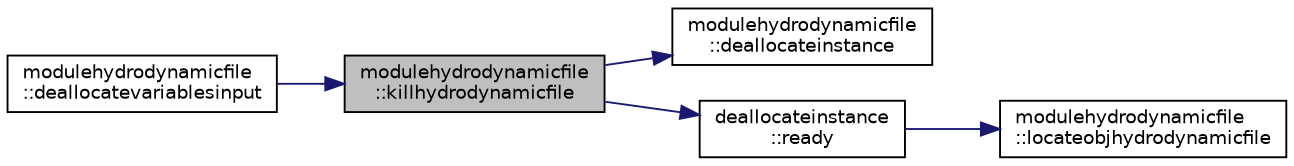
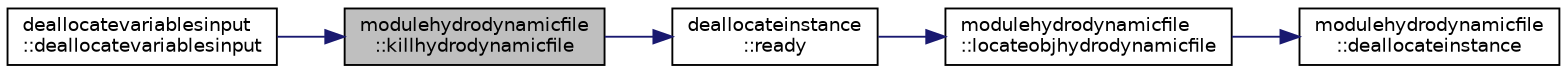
(629, 62) -> (1256, 37)
(142, 84) -> (142, 37)
